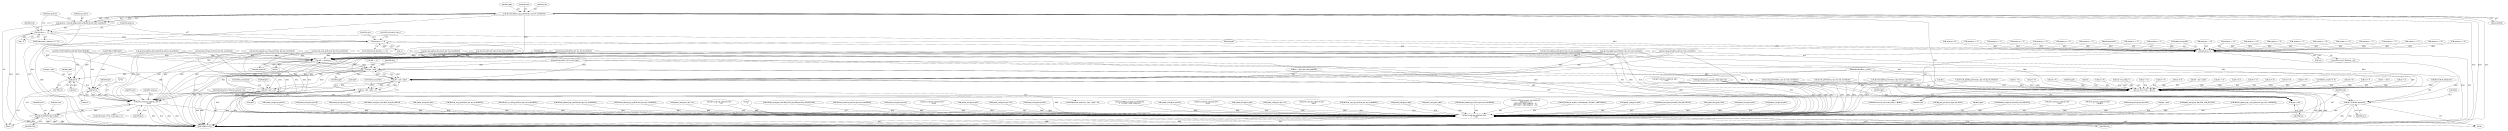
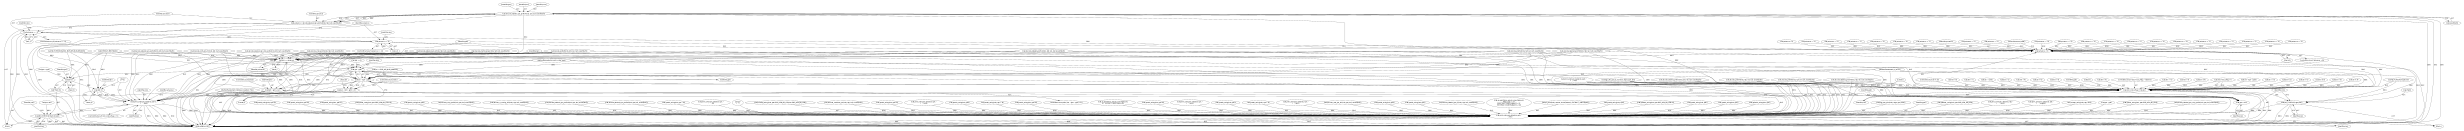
(390, 32) -> none
(2010, 91) -> (2135, 84)
